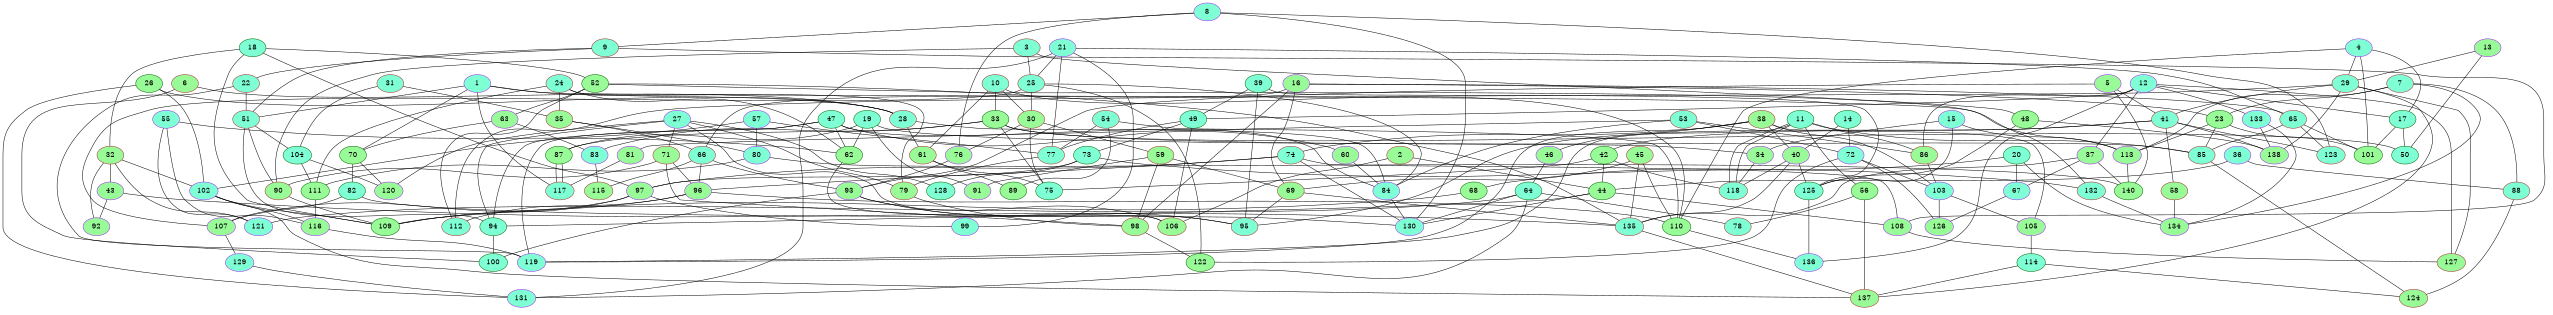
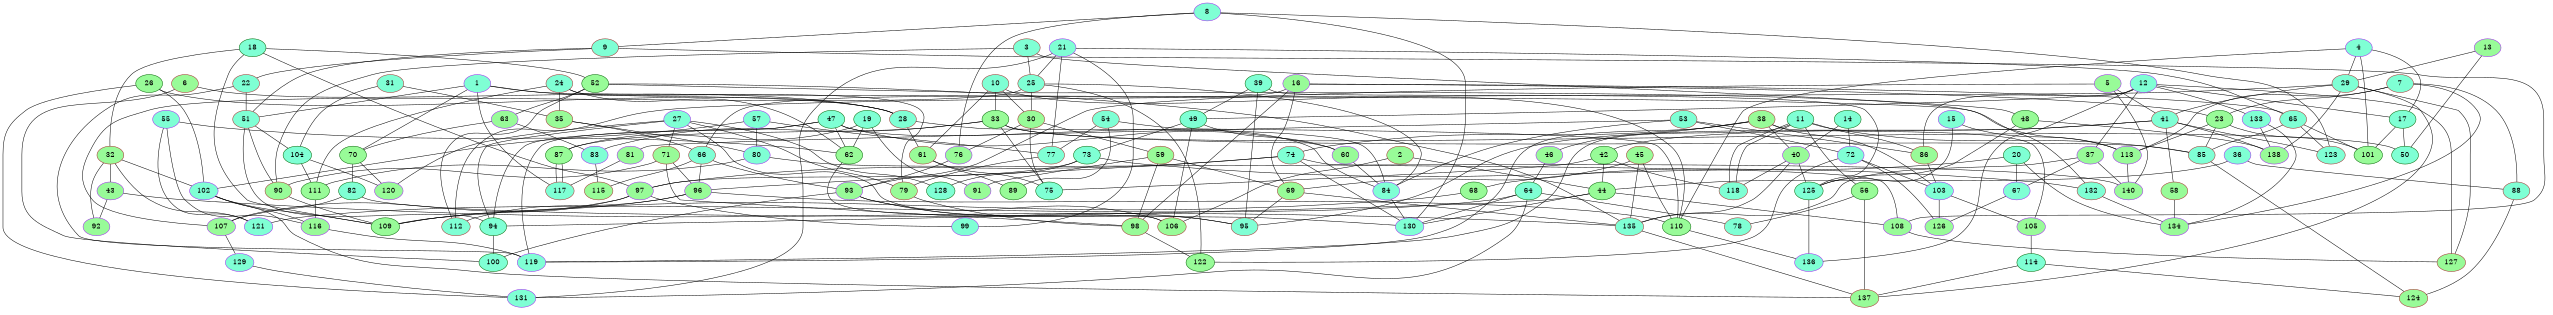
(1120, 132) -> (1269, 137)
(1760, 155) -> none
(2129, 191) -> (2129, 191)
